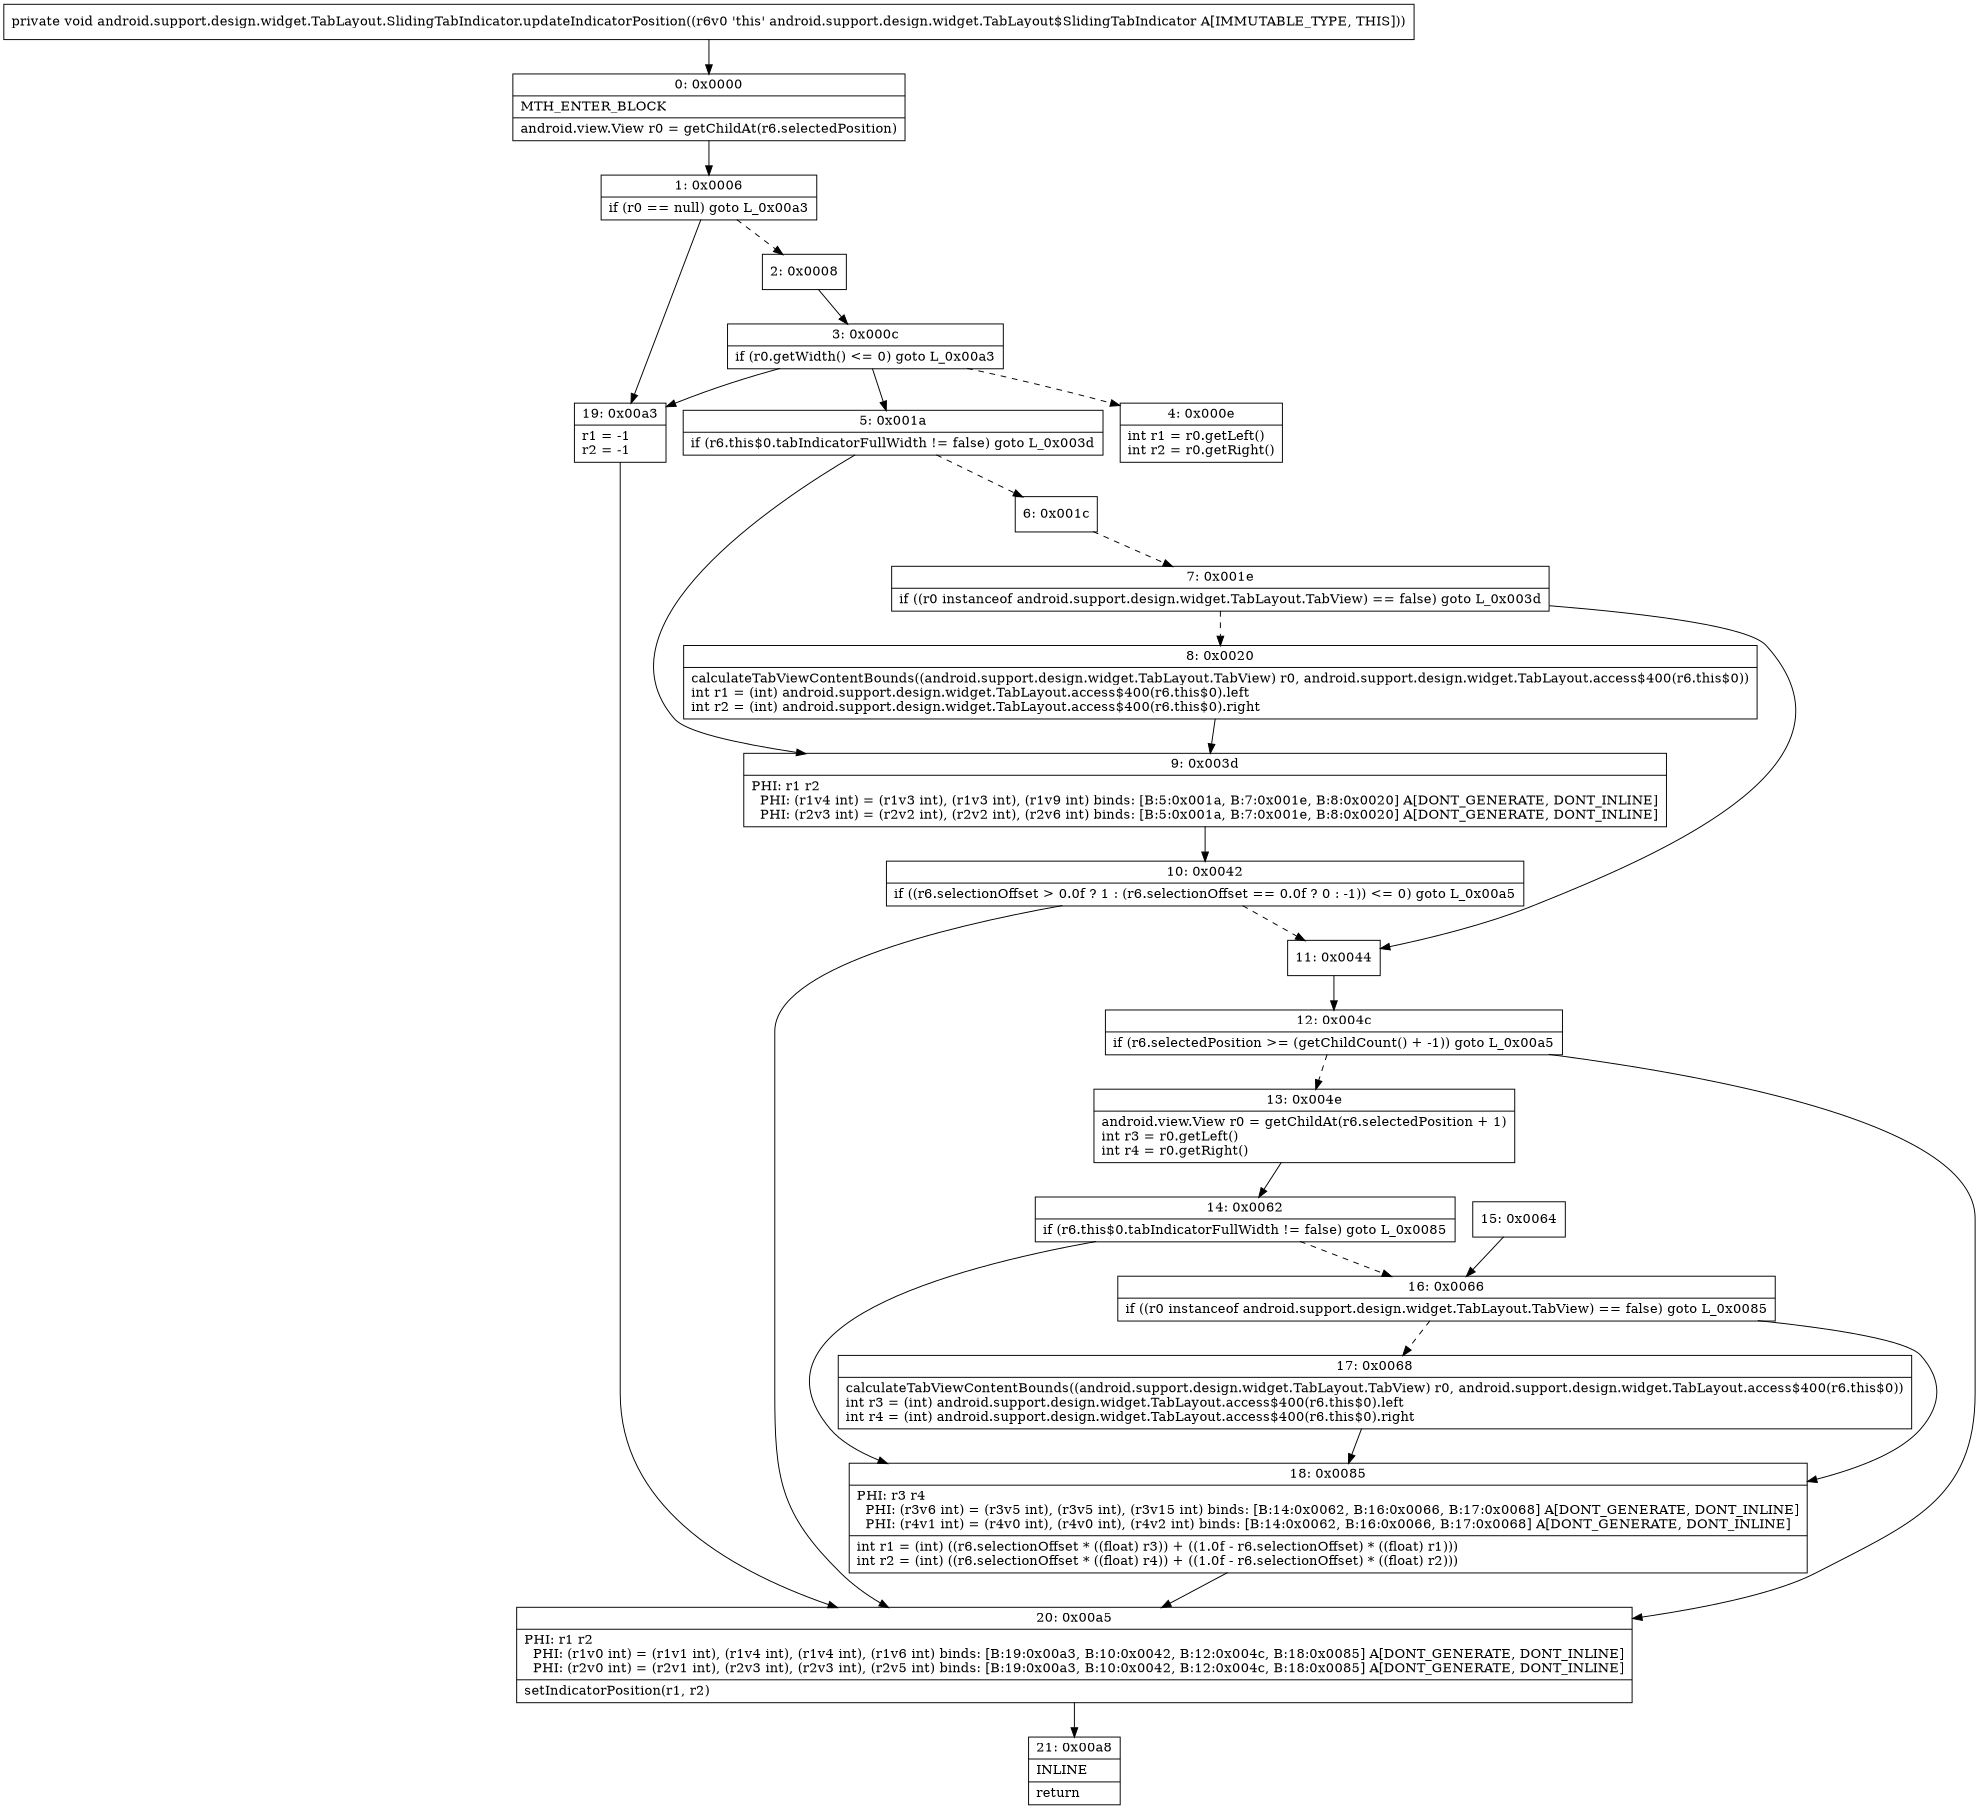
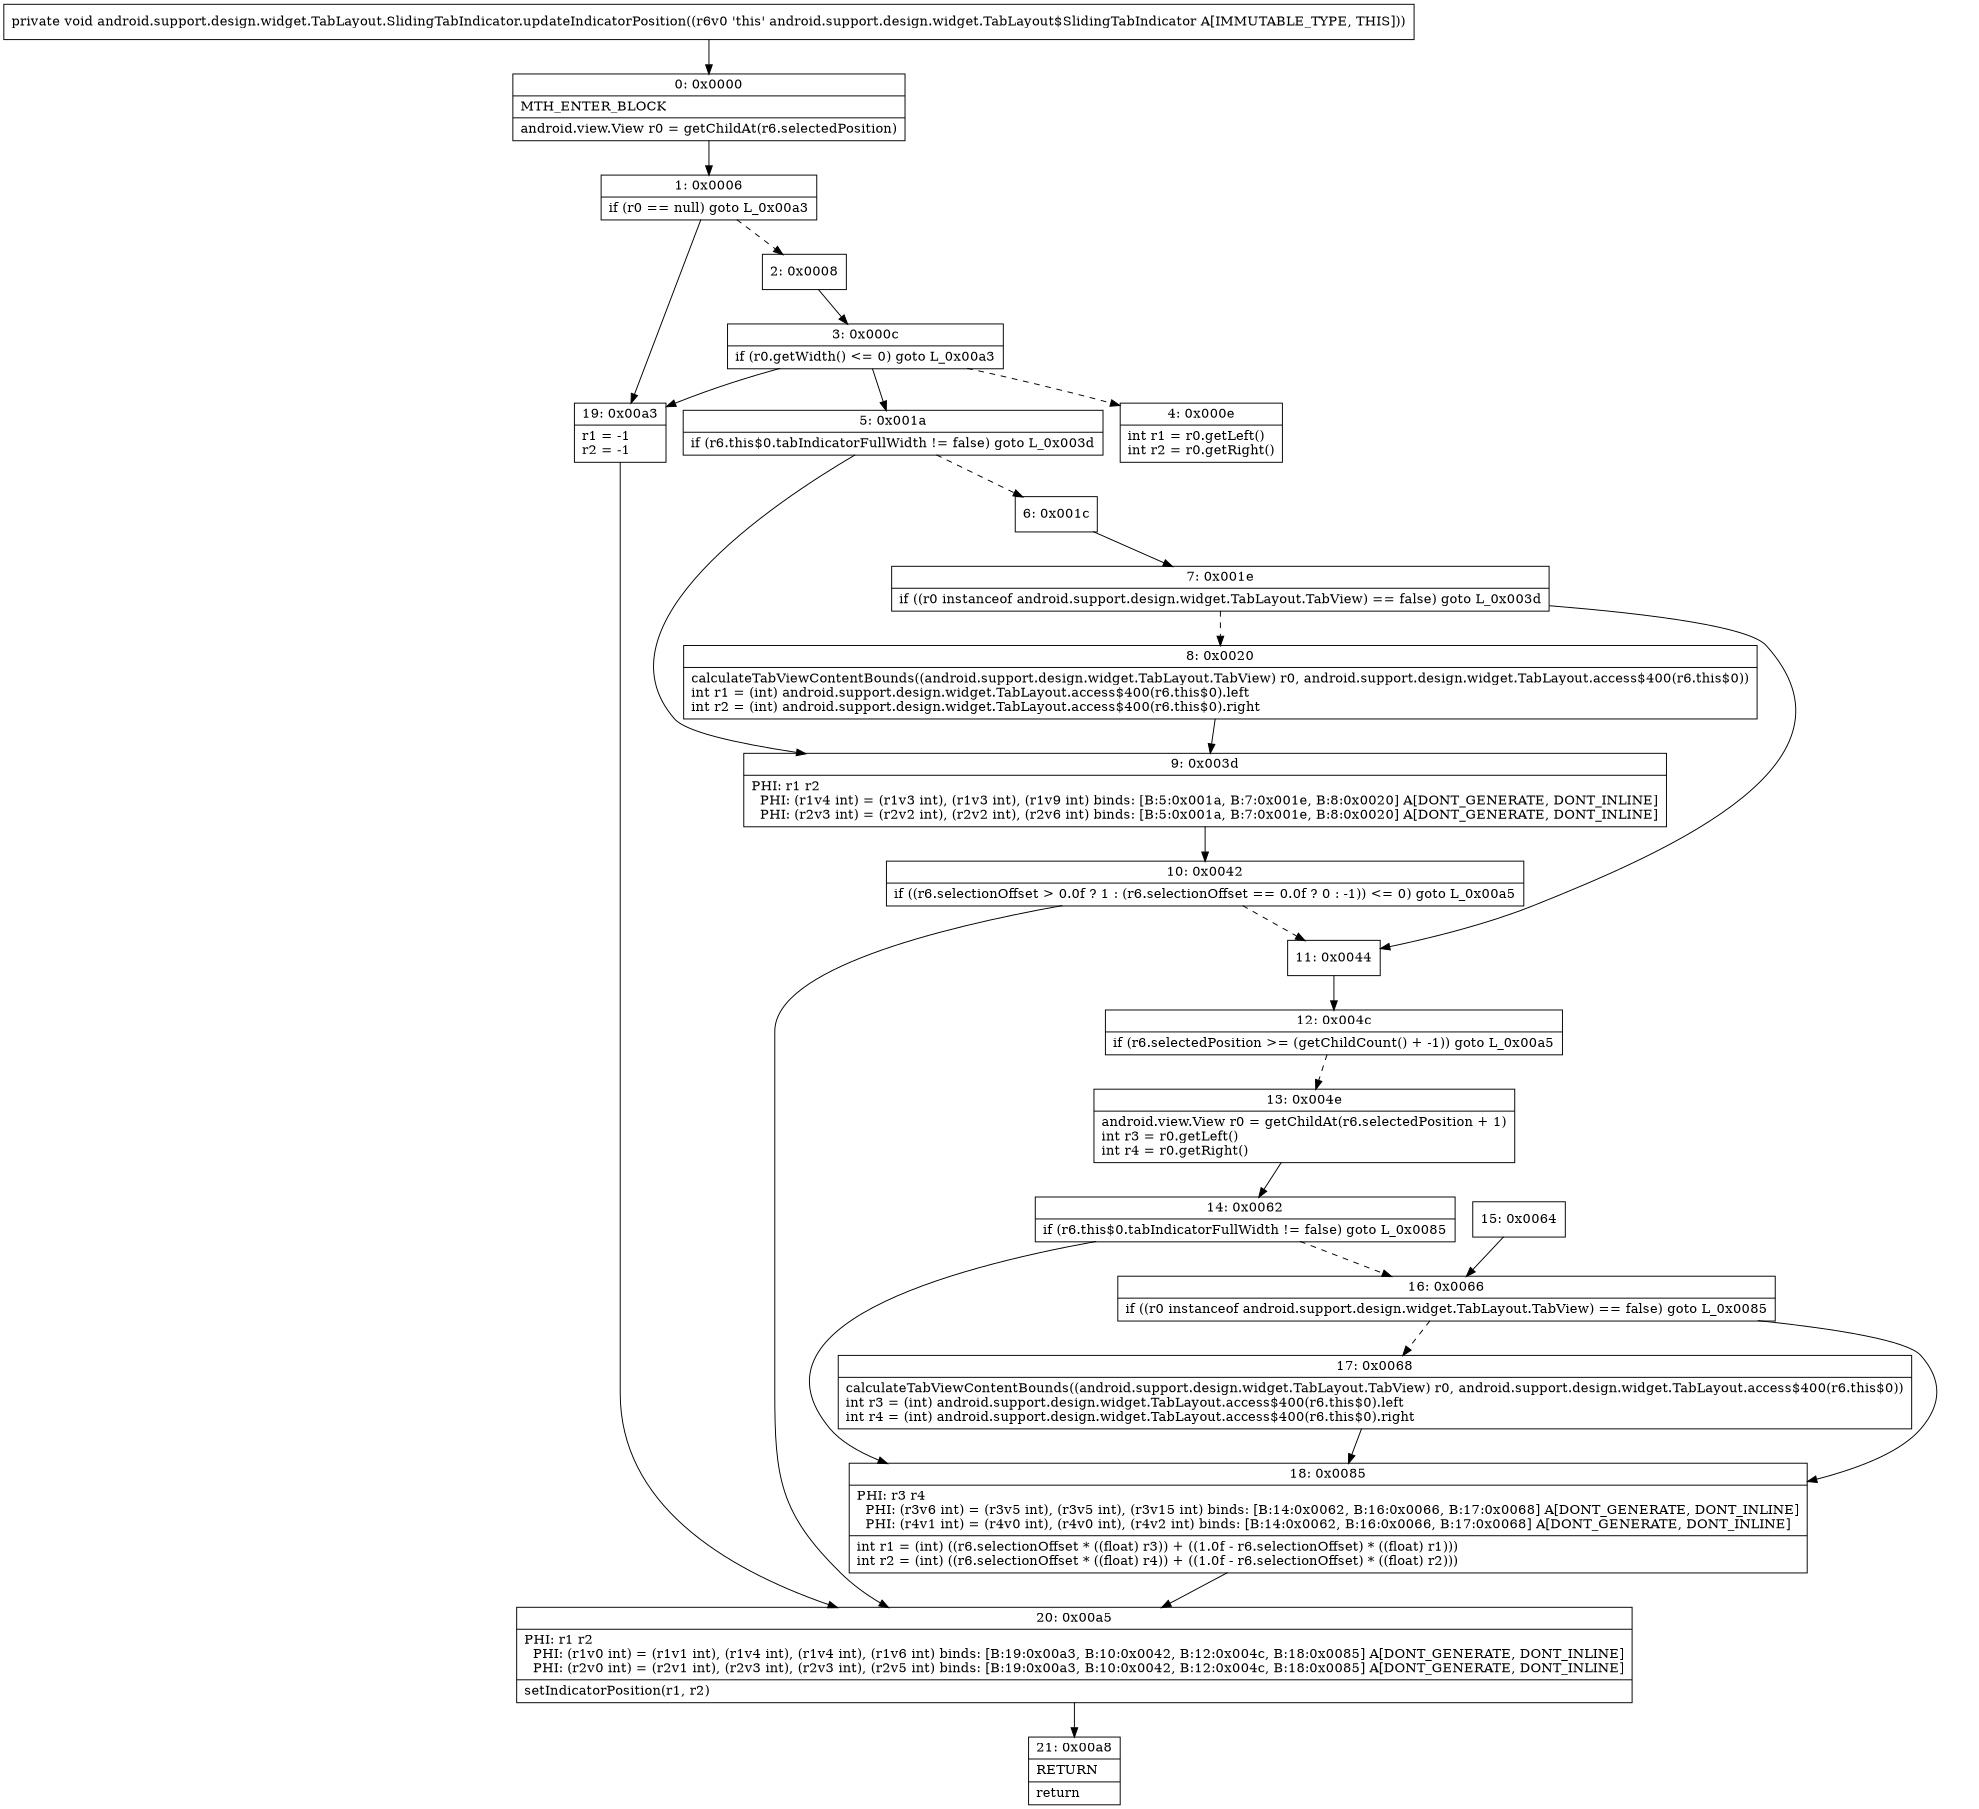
(1129, 547) -> (1129, 547)
(1975, 1286) -> none
(1062, 1770) -> (1067, 1770)
